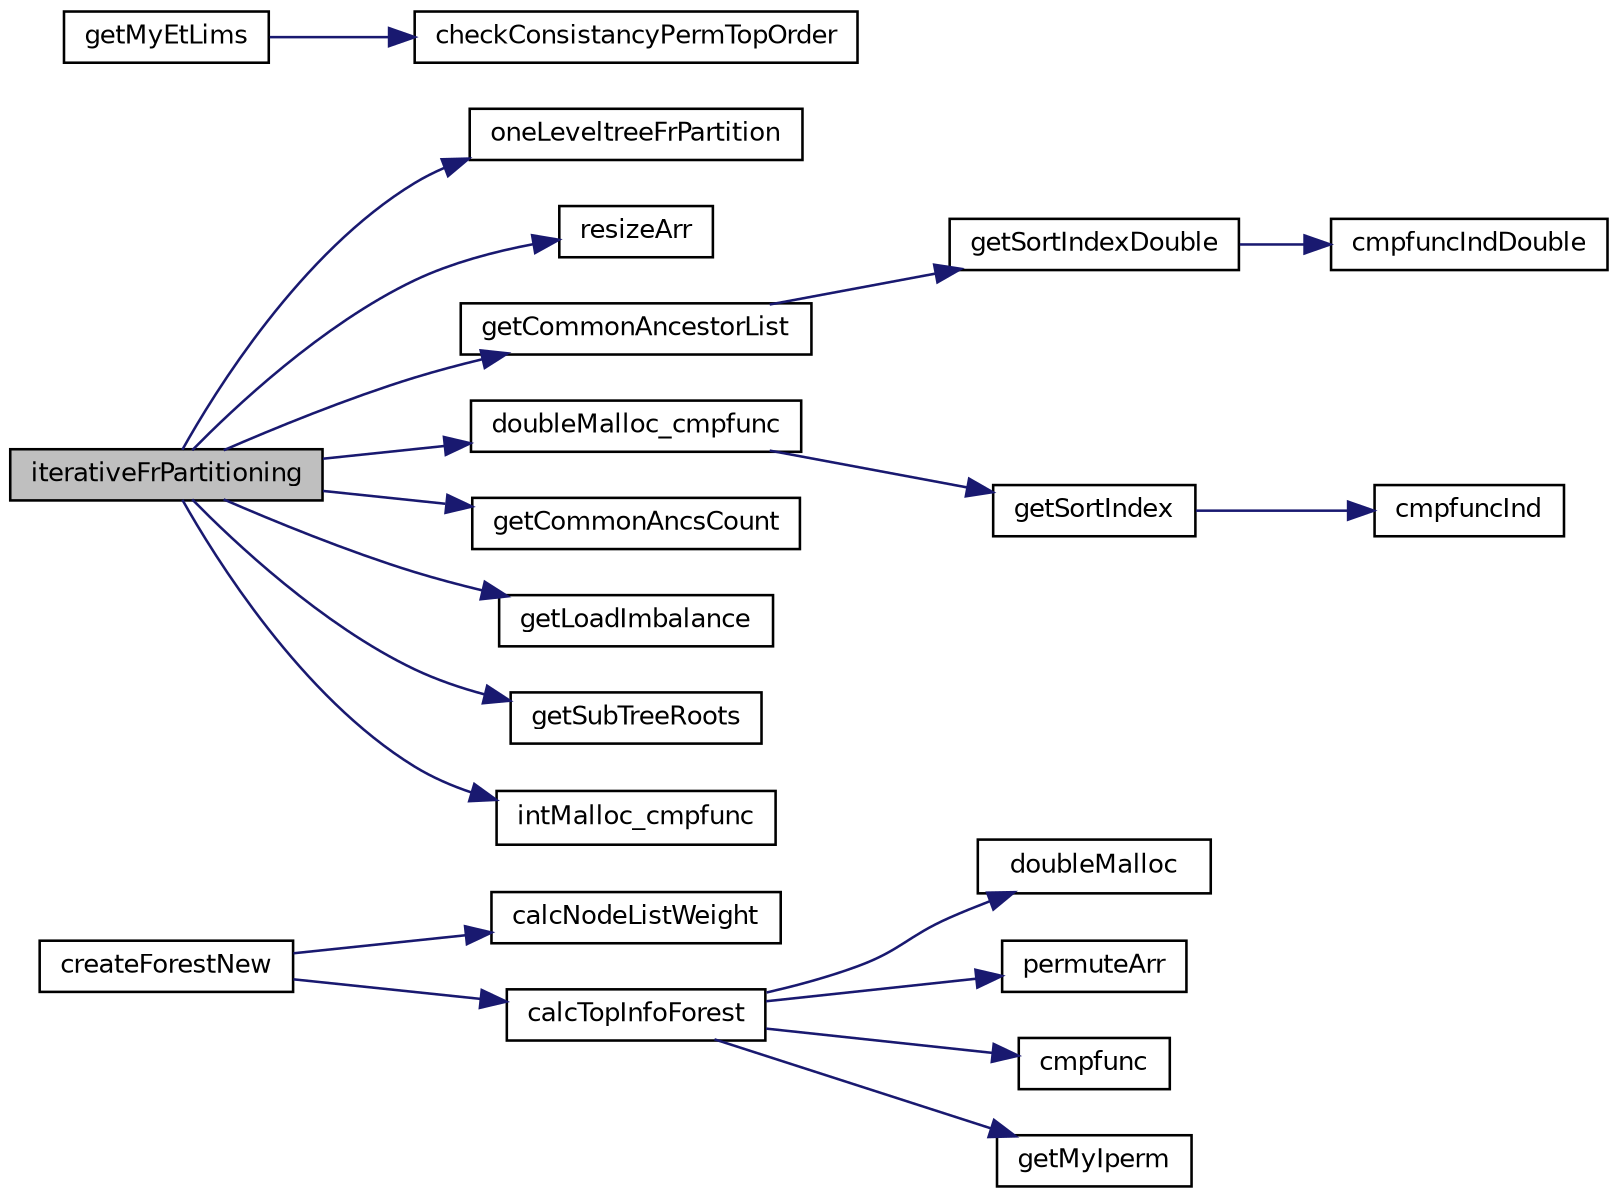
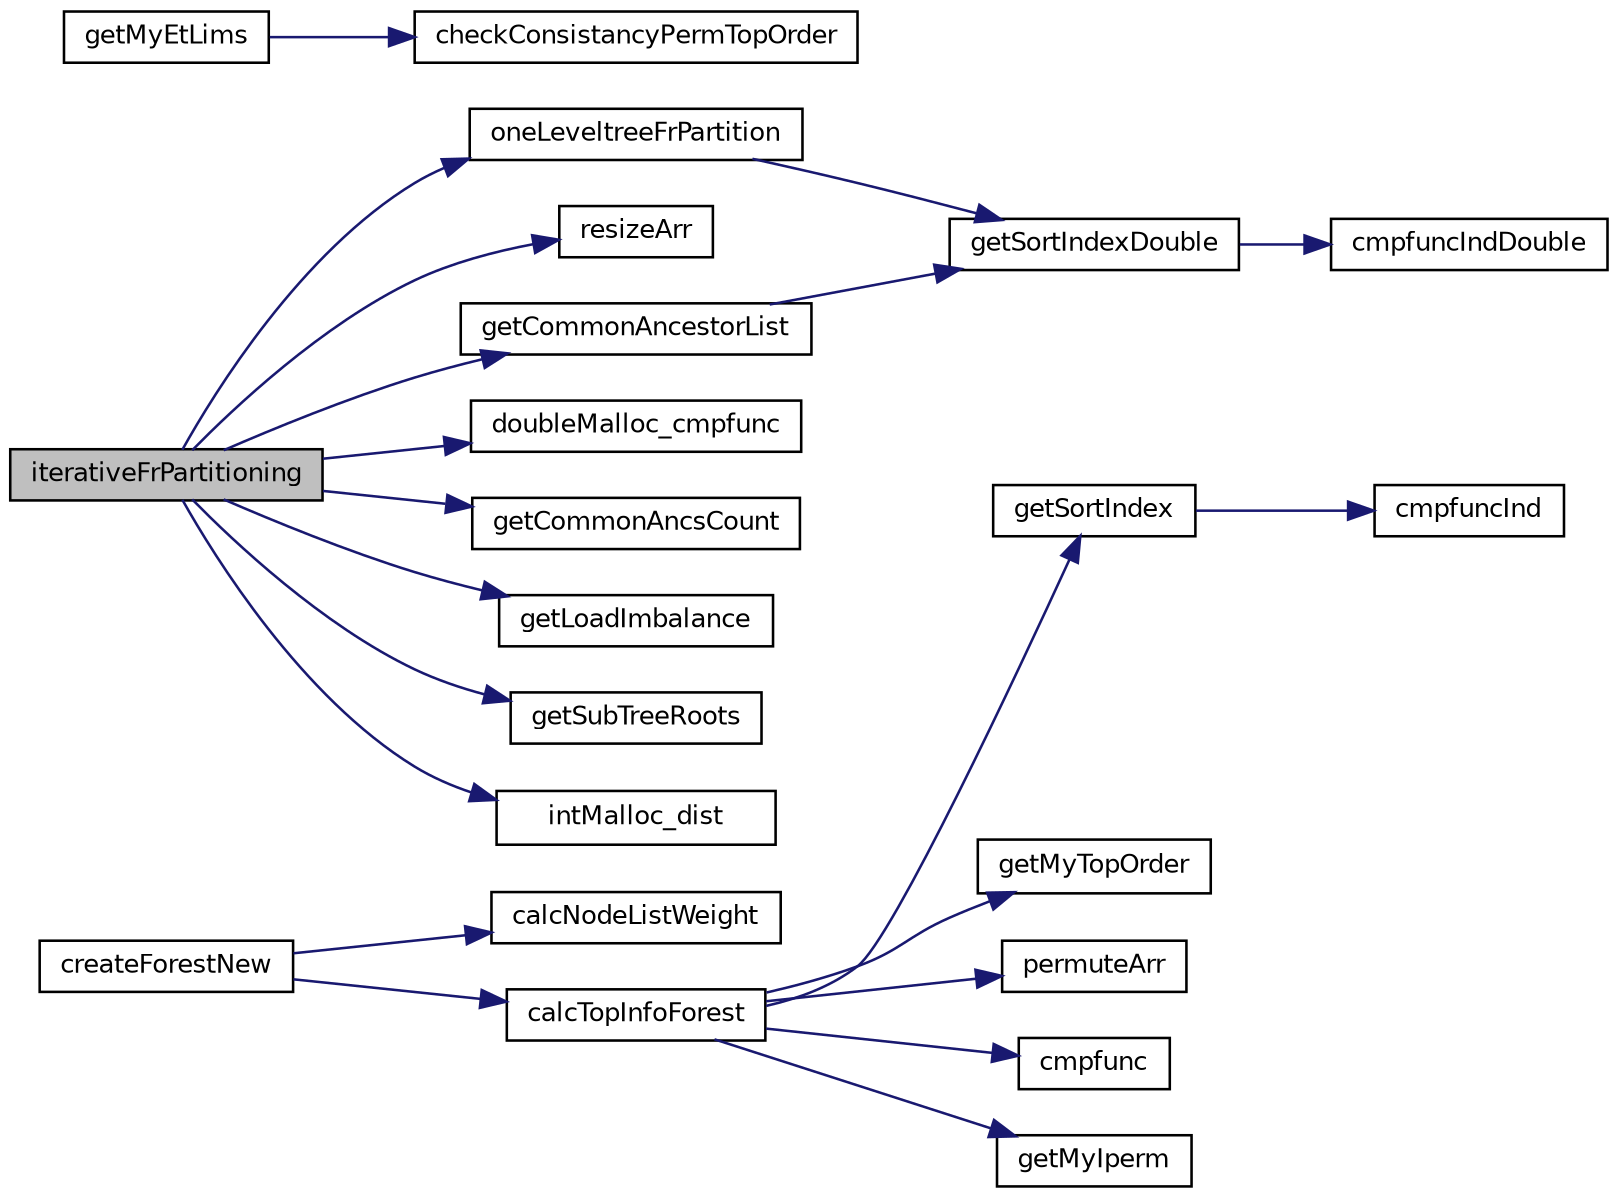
none -> (865, 185)
(868, 469) -> (949, 812)
(636, 818) -> (636, 818)
(1094, 866) -> (1094, 866)
